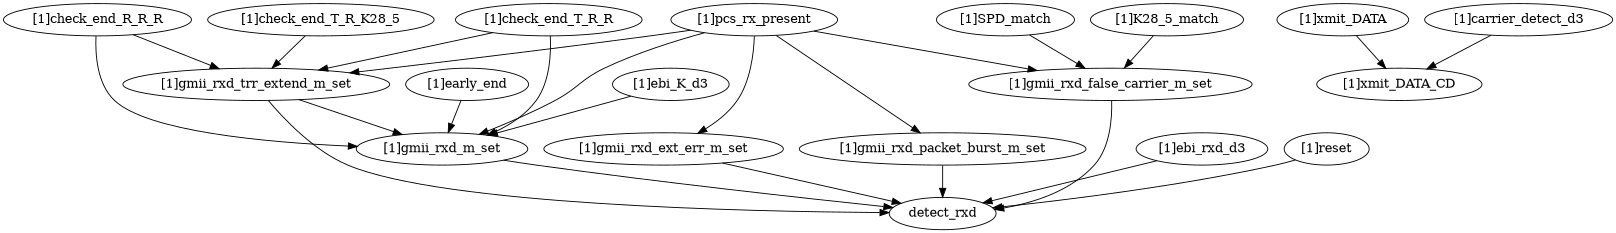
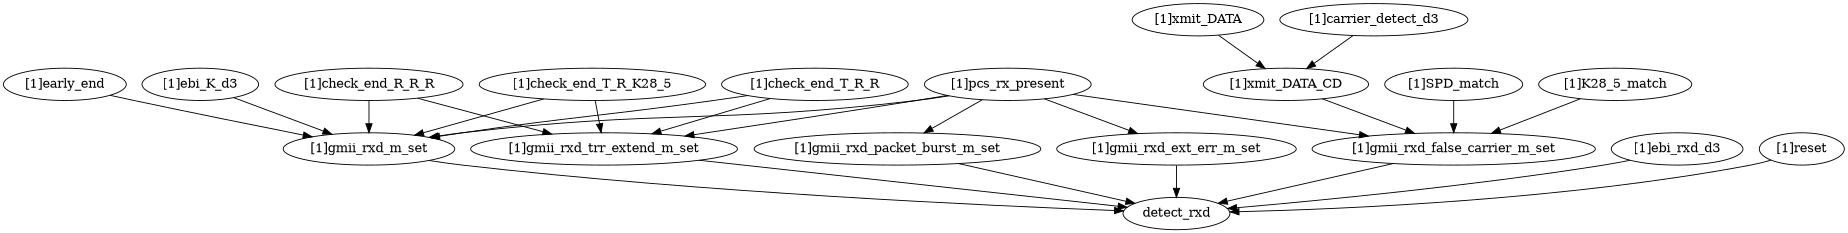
none -> (1364, 115)
(346, 116) -> (496, 112)
